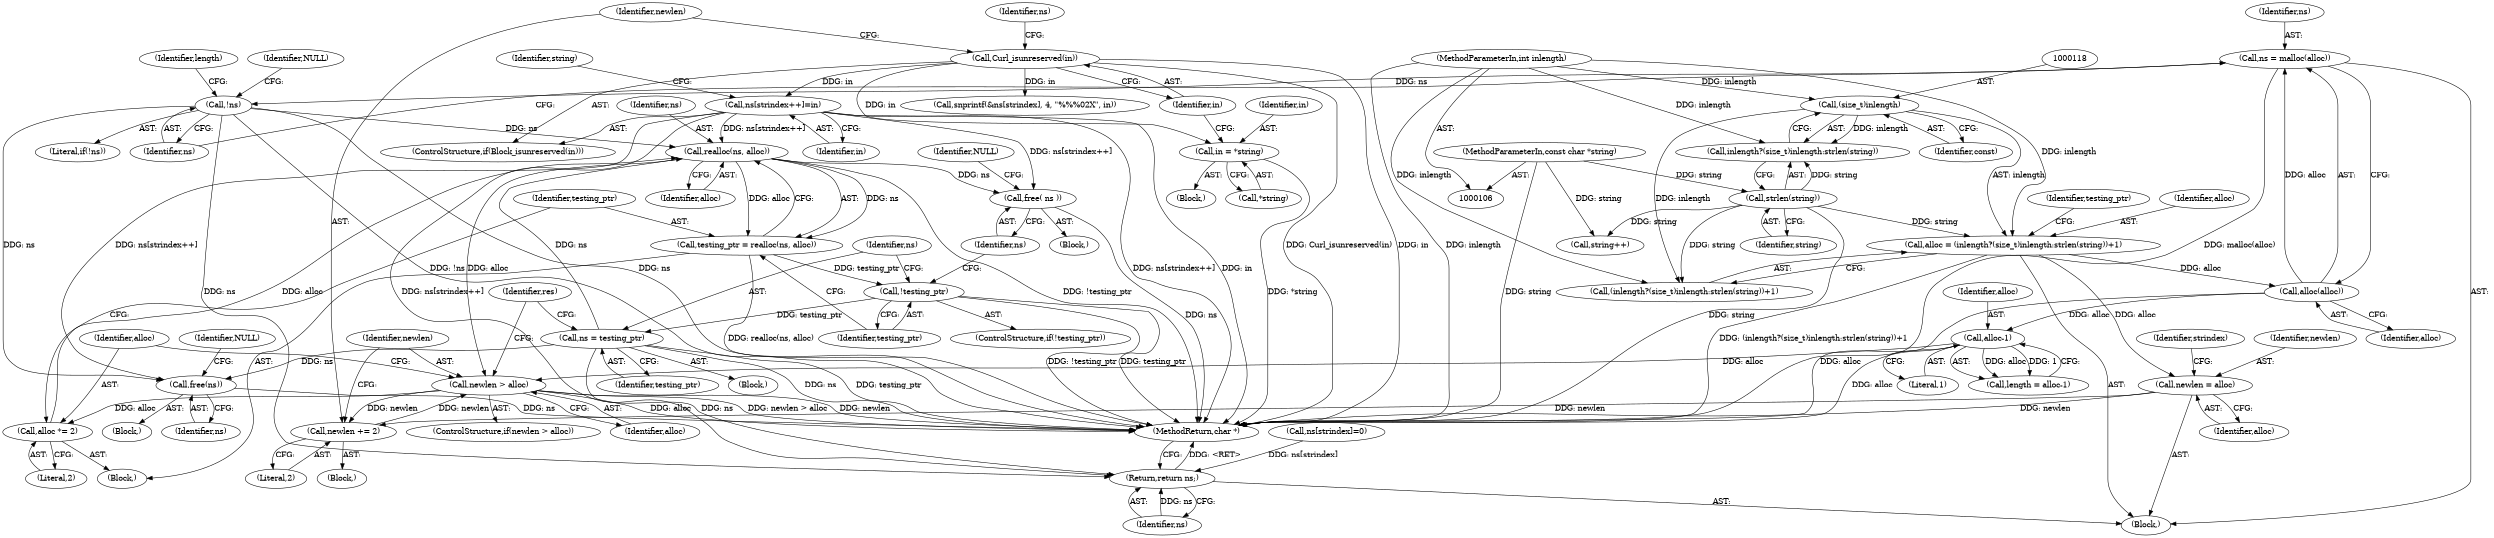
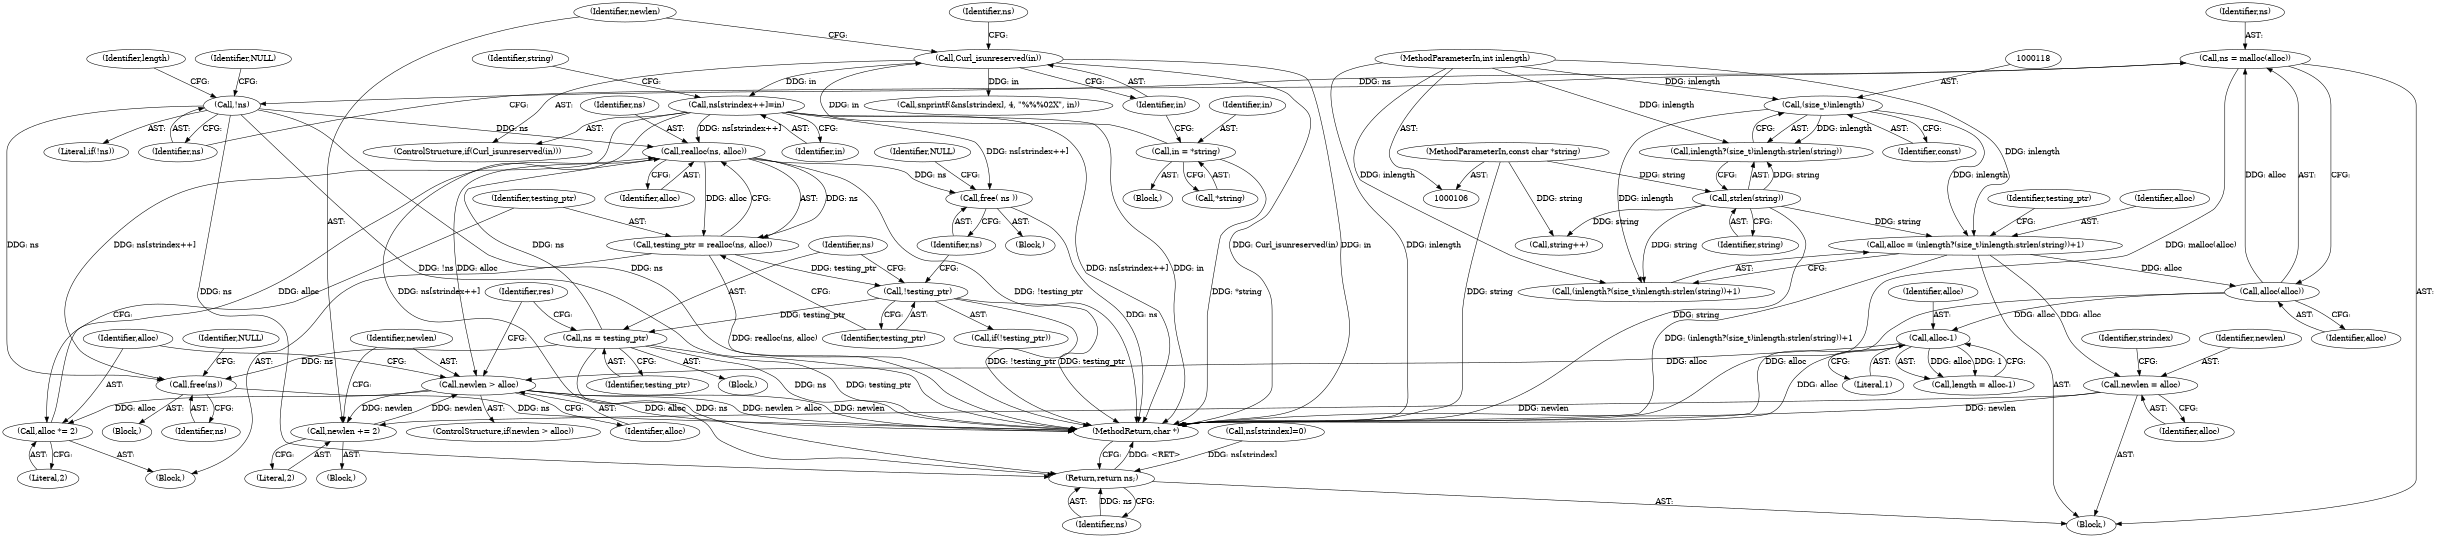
(971, 123) -> (937, 123)
(498, 152) -> (478, 152)
(2019, 176) -> (1981, 176)
(1040, 339) -> (1011, 339)
